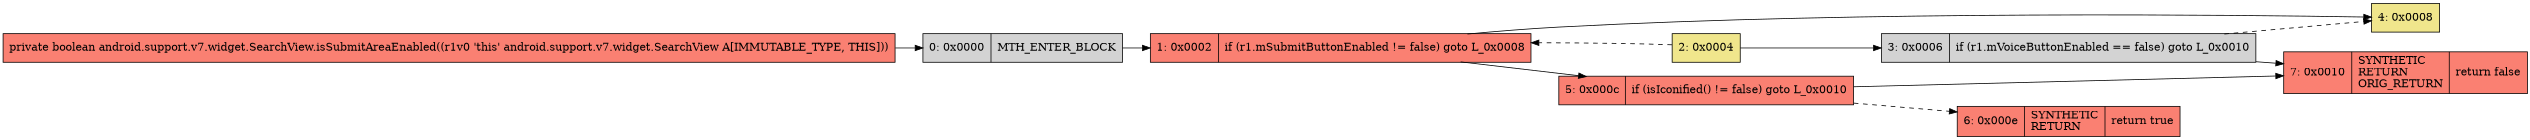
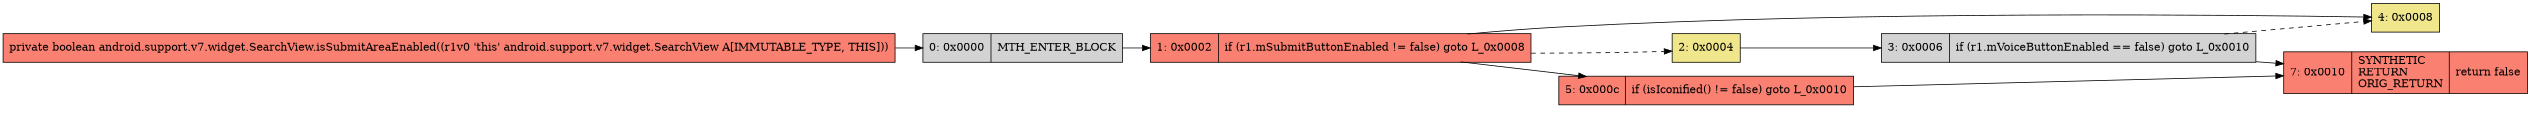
(1606, 43) -> (1598, 53)
(2069, 121) -> none
